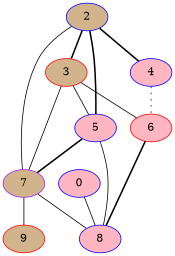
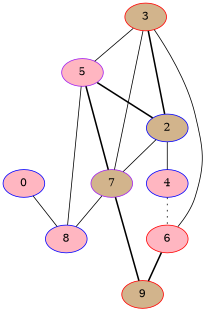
(119, 45) -> (167, 156)
(96, 128) -> (82, 72)
(126, 183) -> (155, 267)
(24, 211) -> (127, 239)
